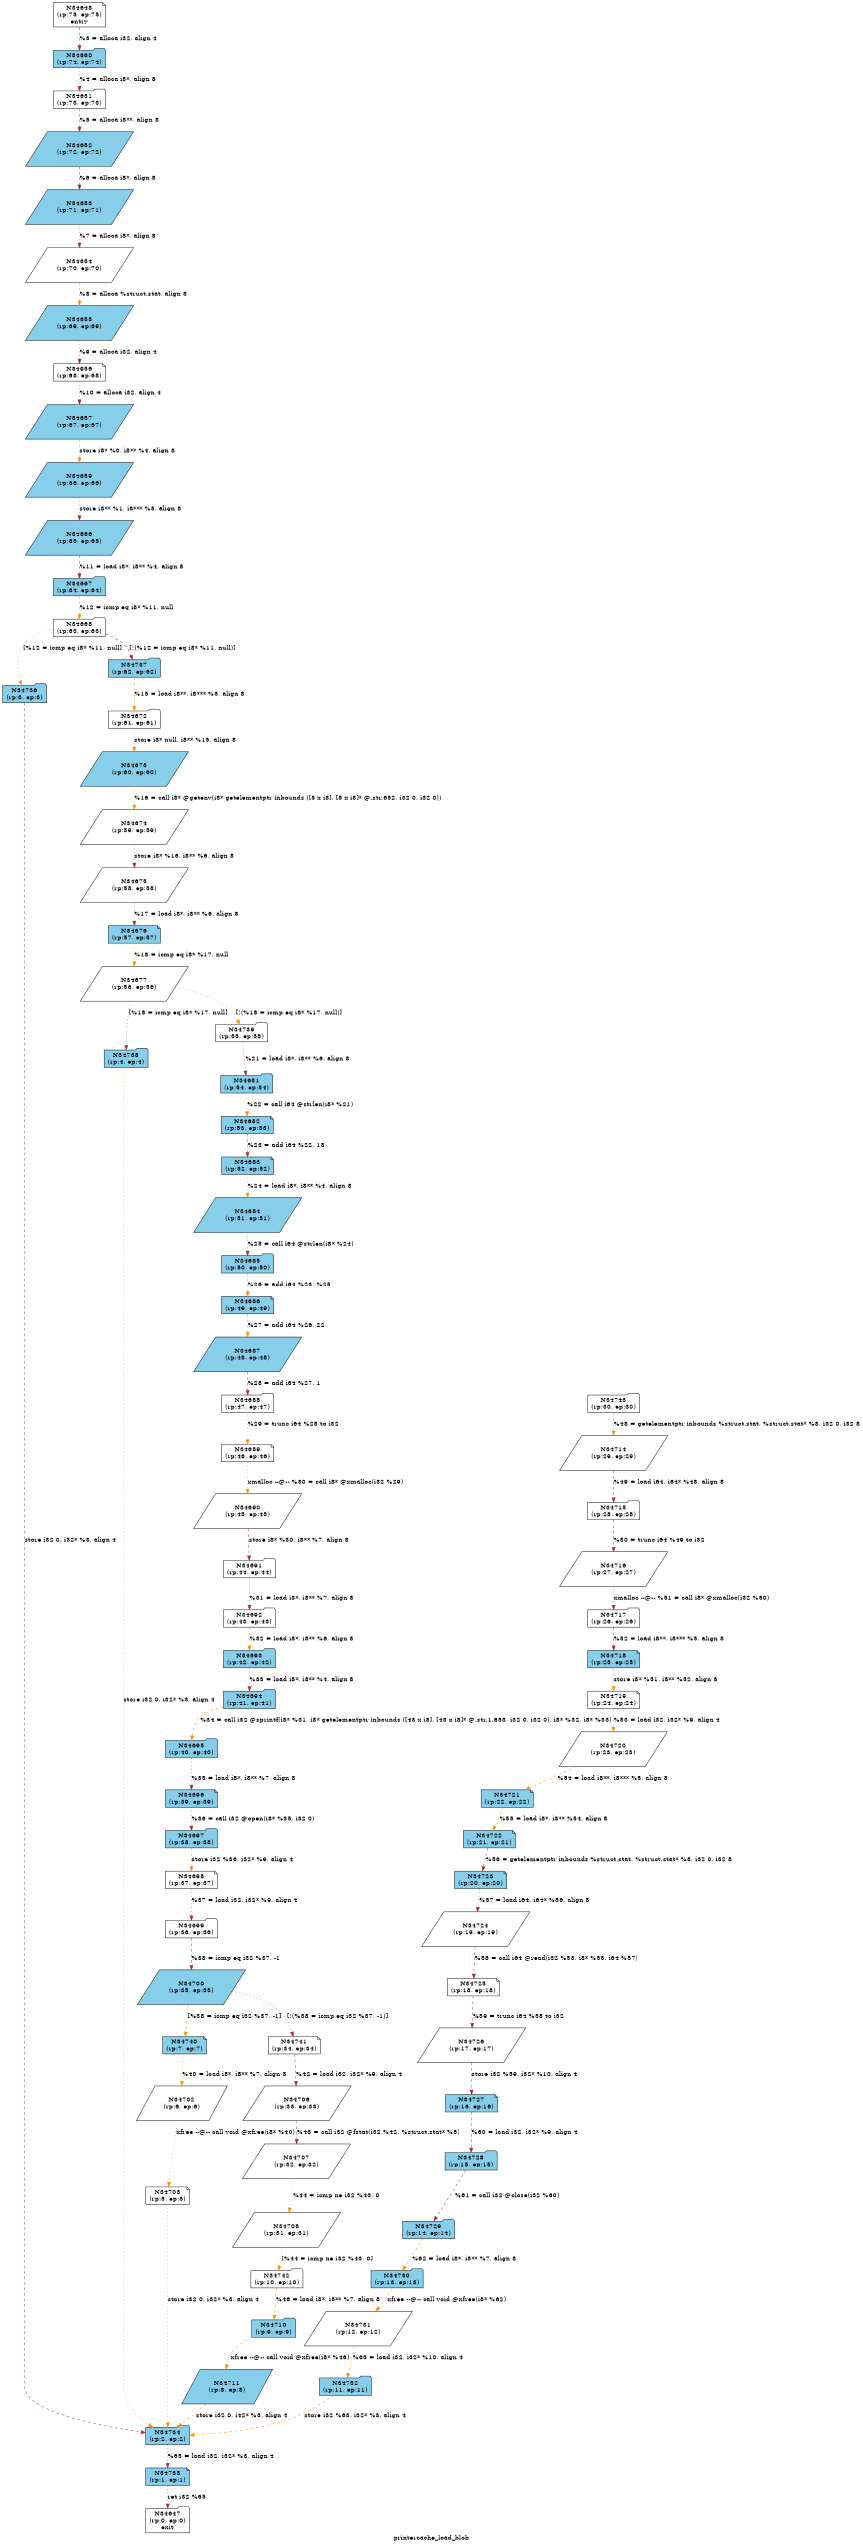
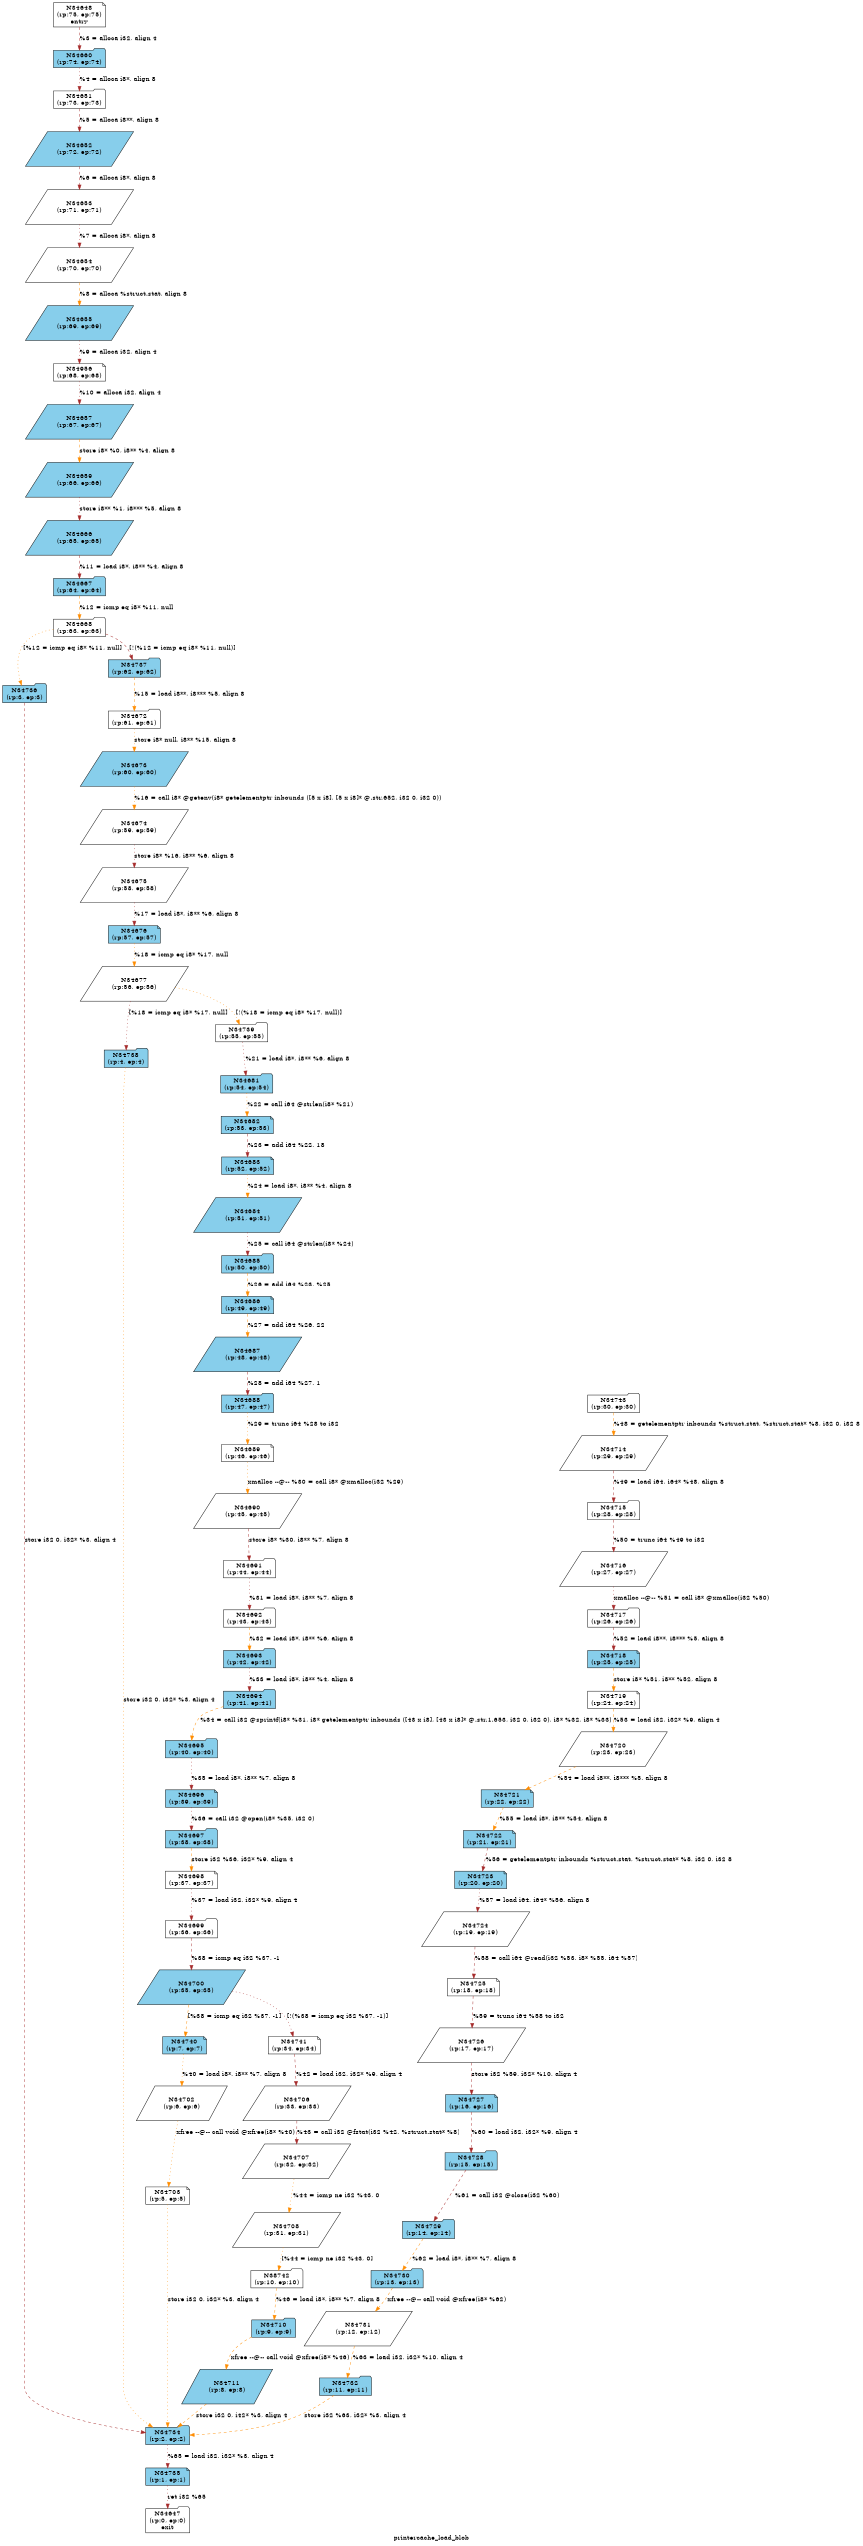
(80, 207) -> (80, 207)
(248, 1404) -> (248, 1404)
(277, 2279) -> (277, 2279)
